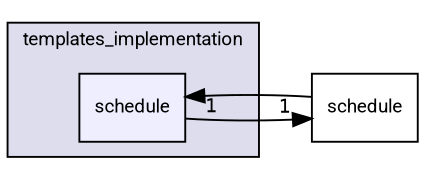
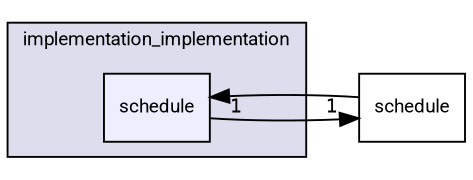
(133, 41) -> (157, 41)
